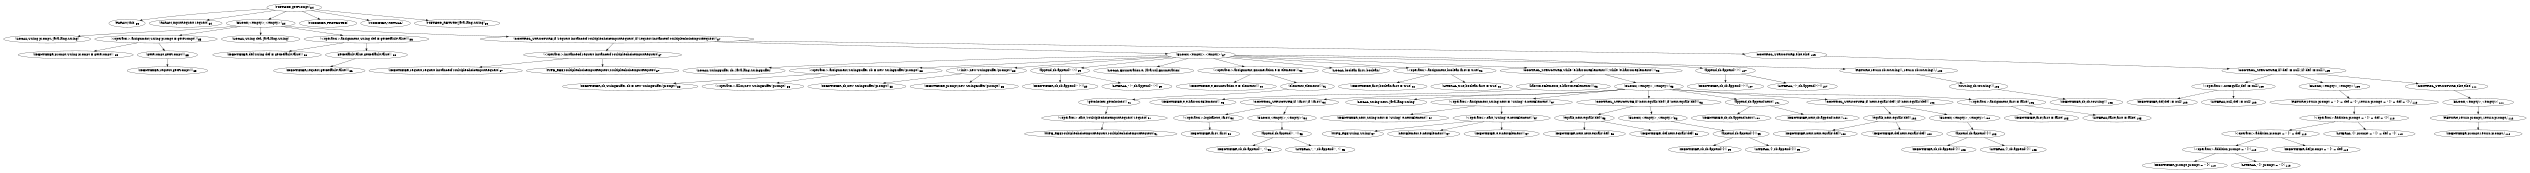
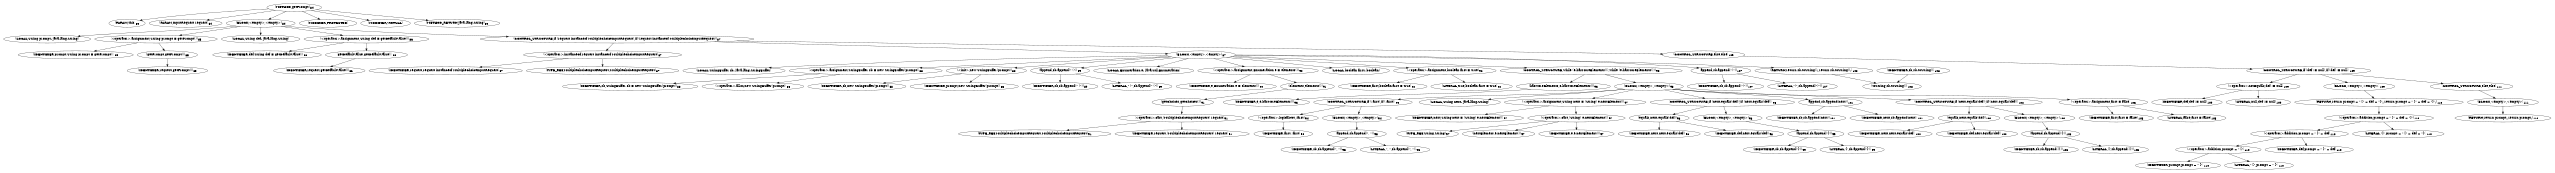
(2030, 94) -> (1904, 78)
none -> (1182, 134)
(2478, 134) -> none
